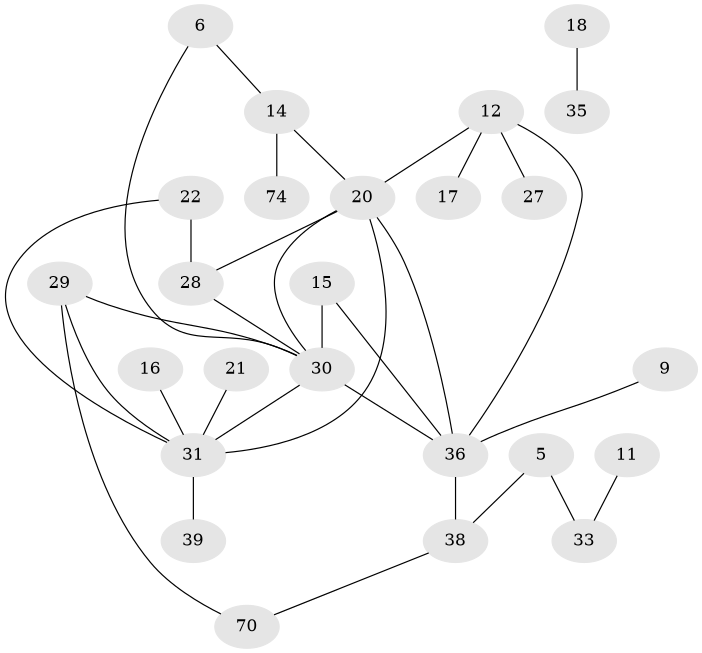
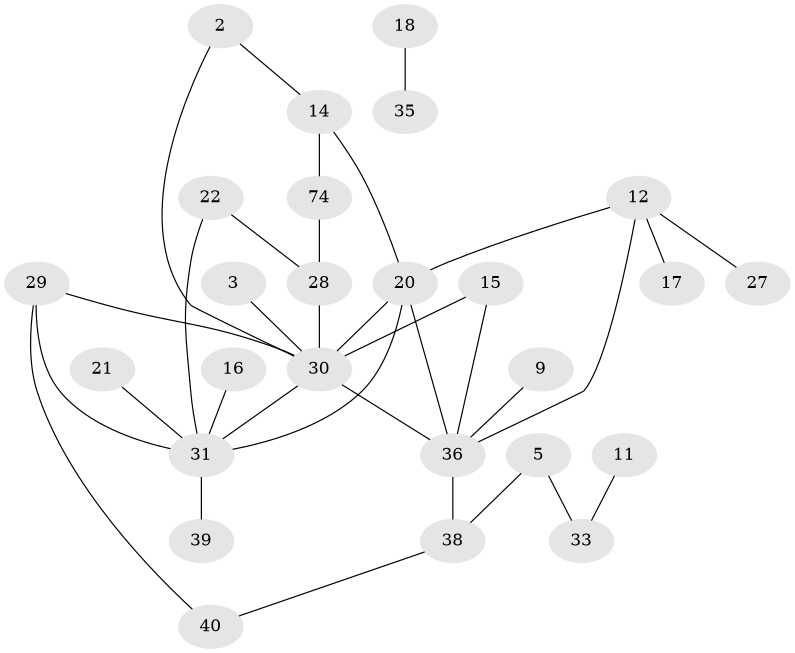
(201, 26) -> (220, 26)
(277, 241) -> (319, 241)
none -> (234, 284)
(247, 627) -> (211, 627)
